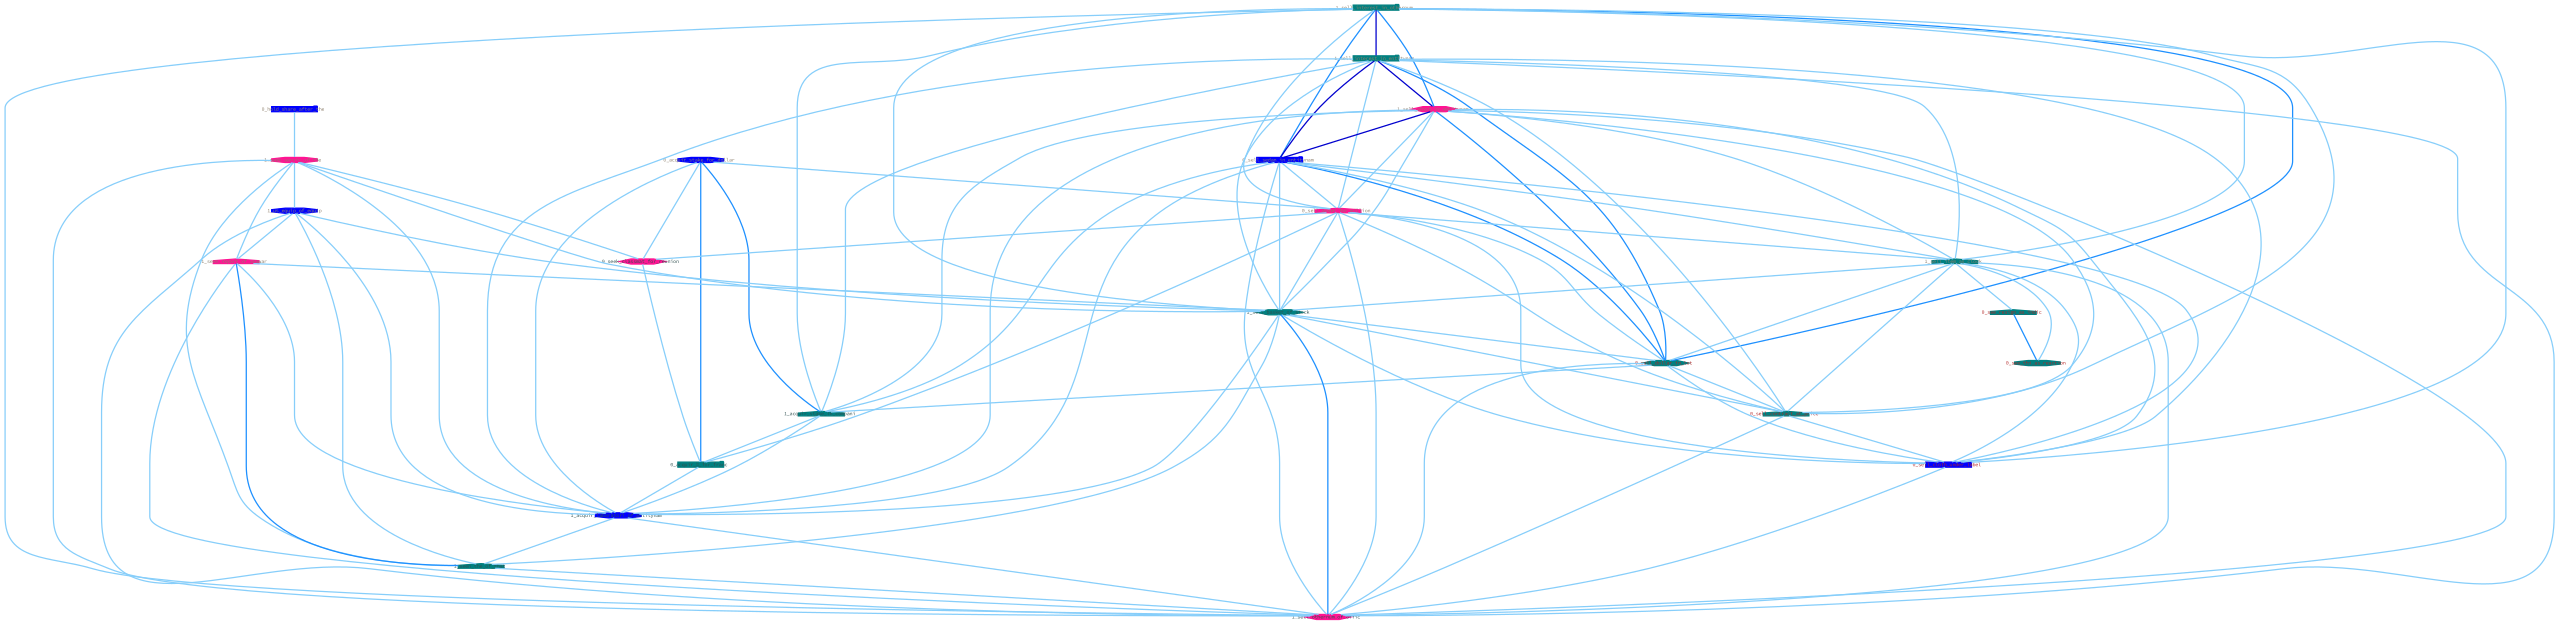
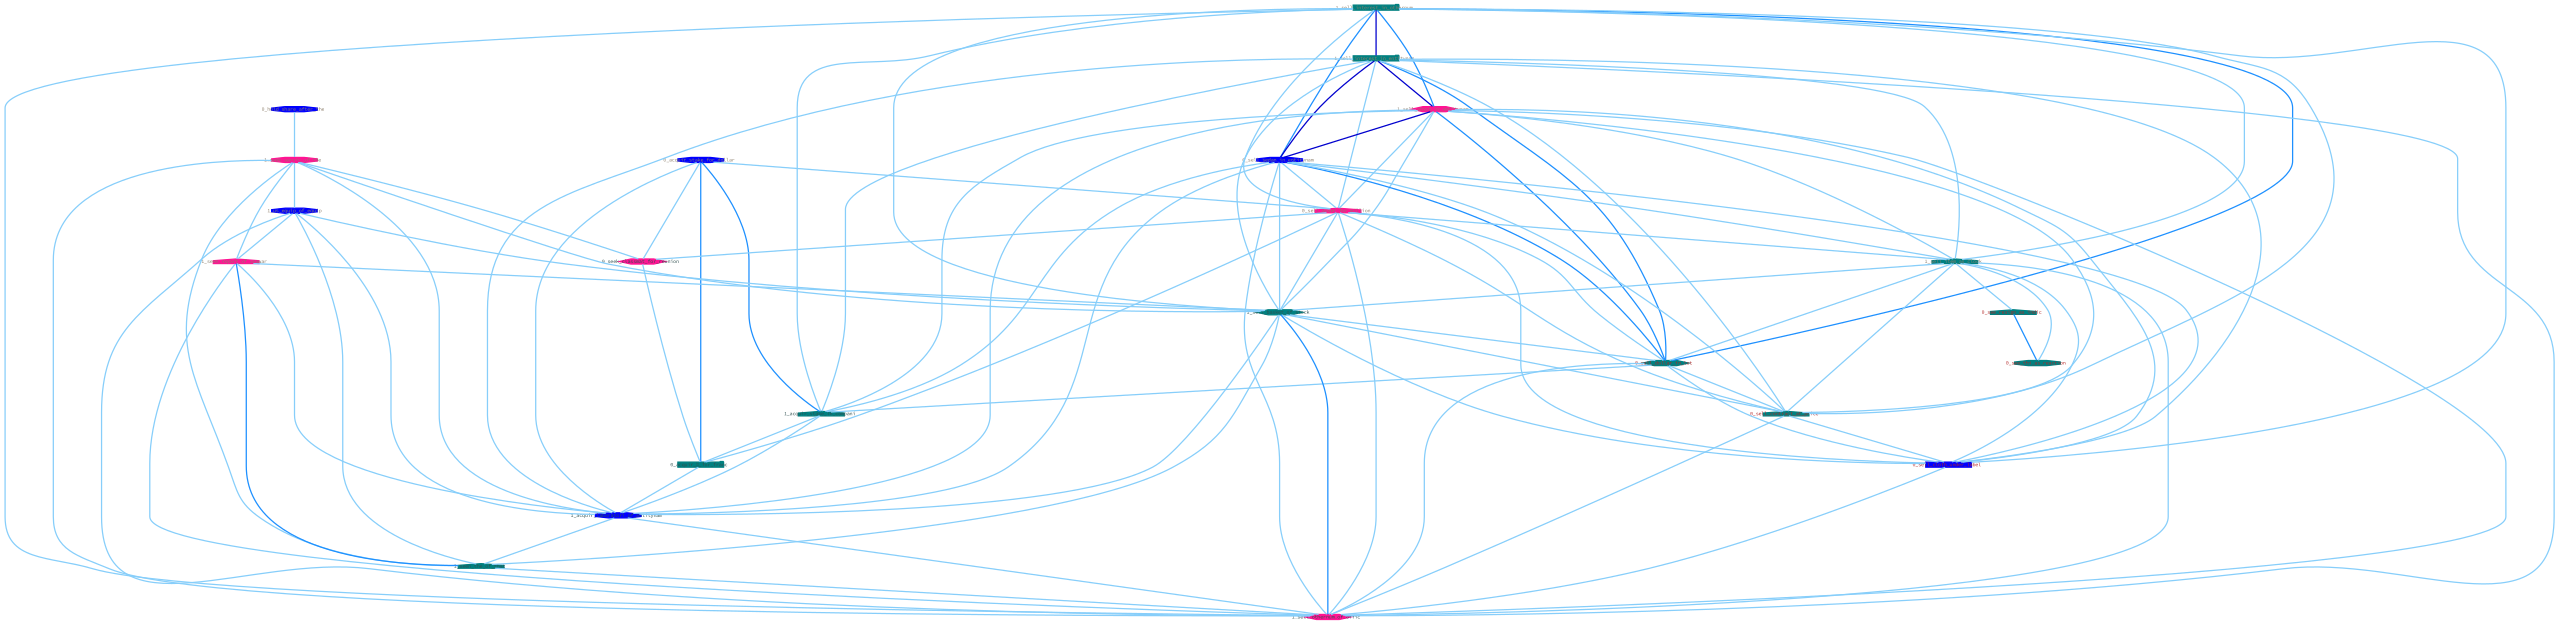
(295, 109) -> (295, 109)
(1280, 160) -> (1280, 160)
